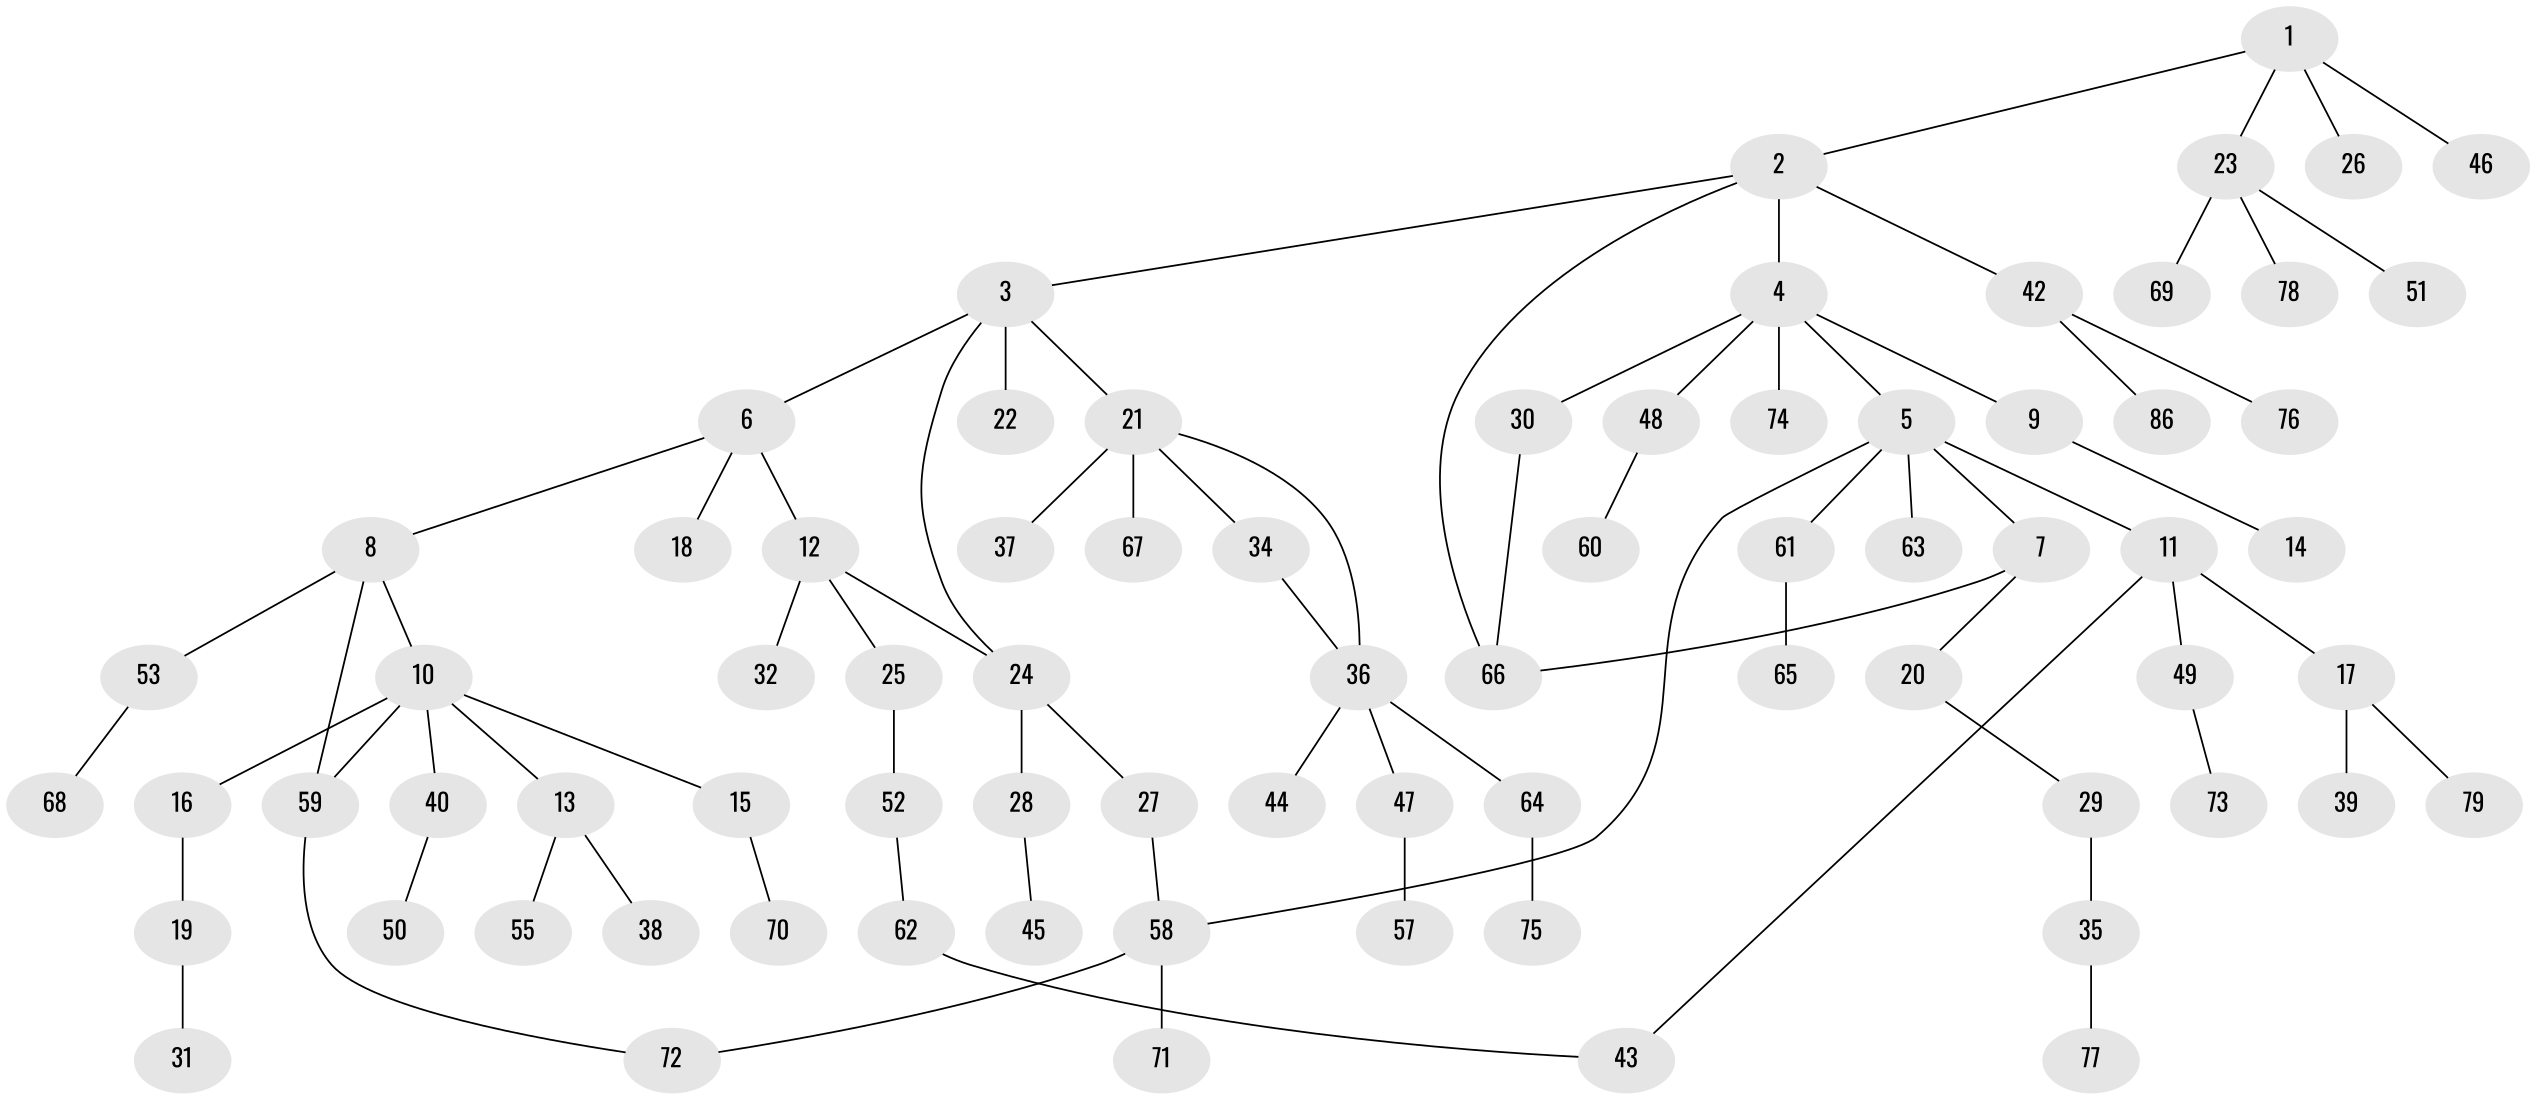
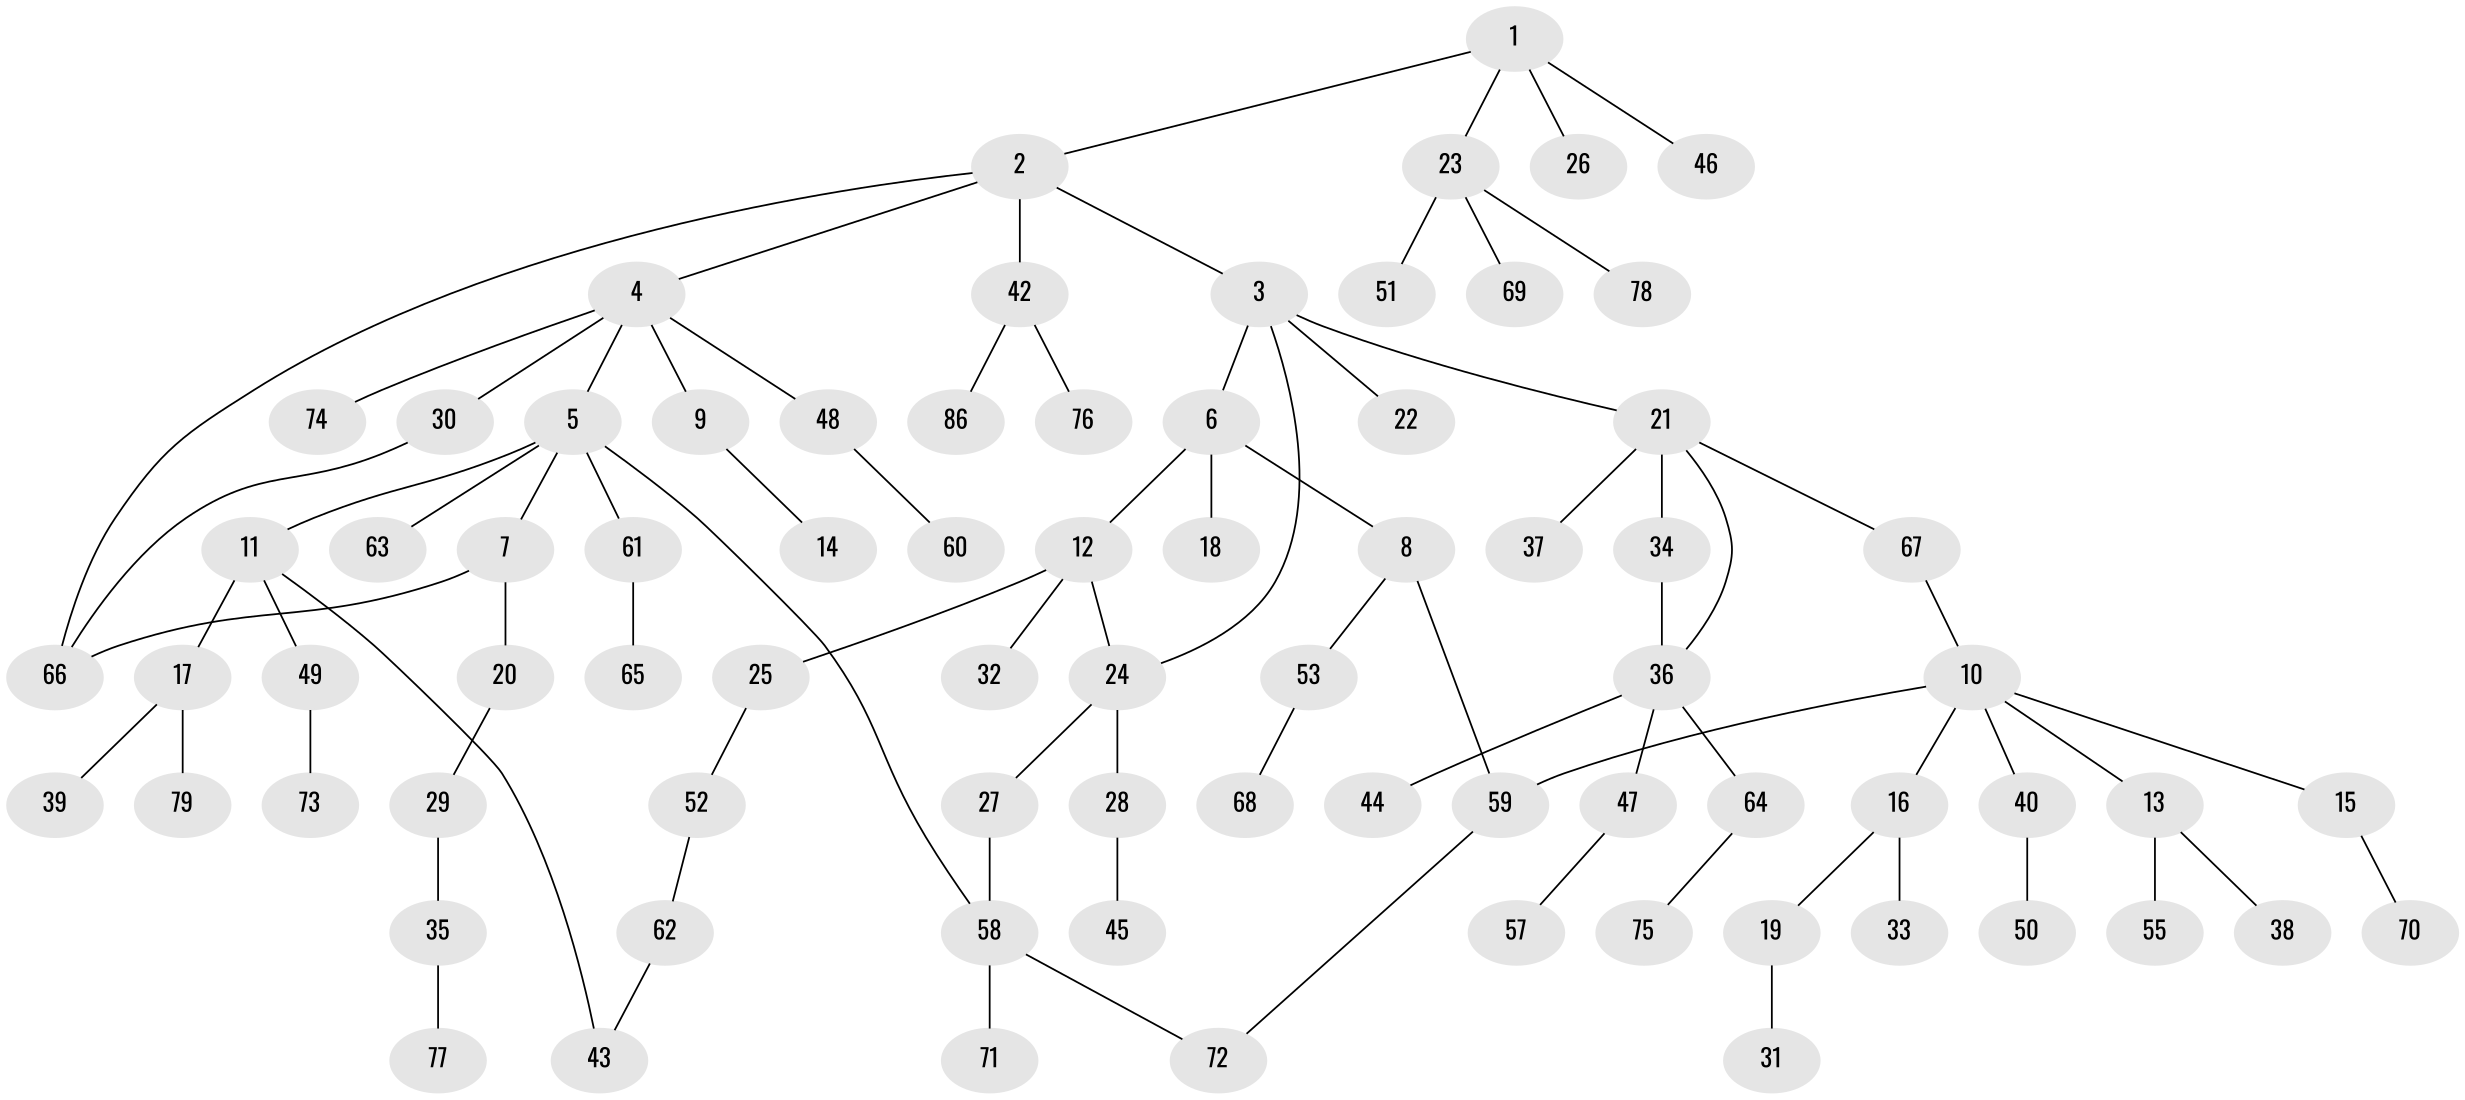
(397, 614) -> (1942, 613)
none -> (1900, 933)
